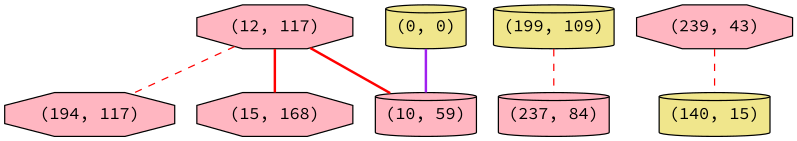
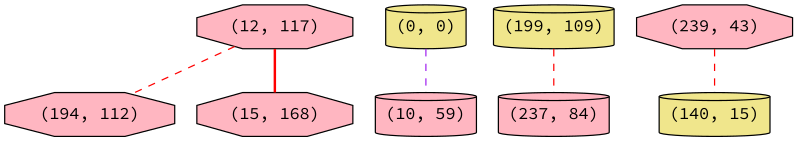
(350, 71) -> none
(426, 71) -> (426, 71)
(90, 114) -> (90, 114)
